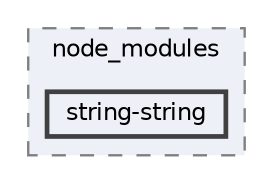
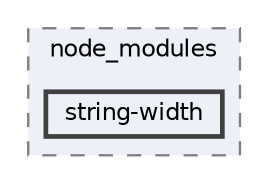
(136, 114) -> (134, 114)
